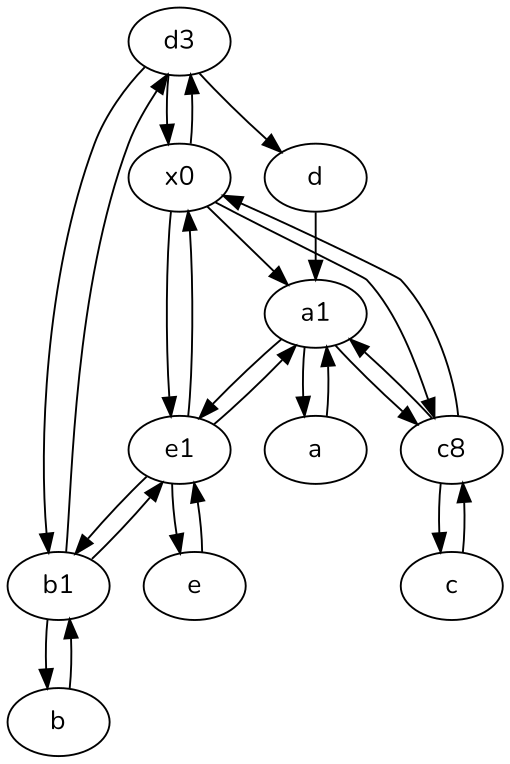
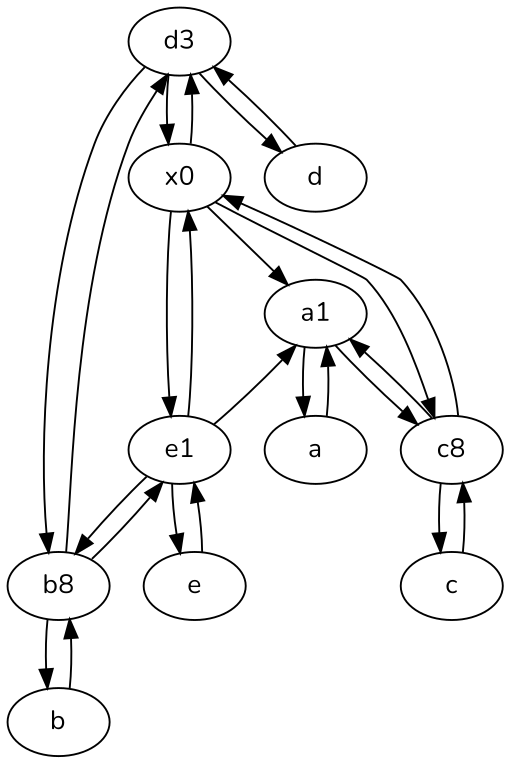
(316, 224) -> (263, 112)
(246, 371) -> none
(59, 586) -> (59, 586)
